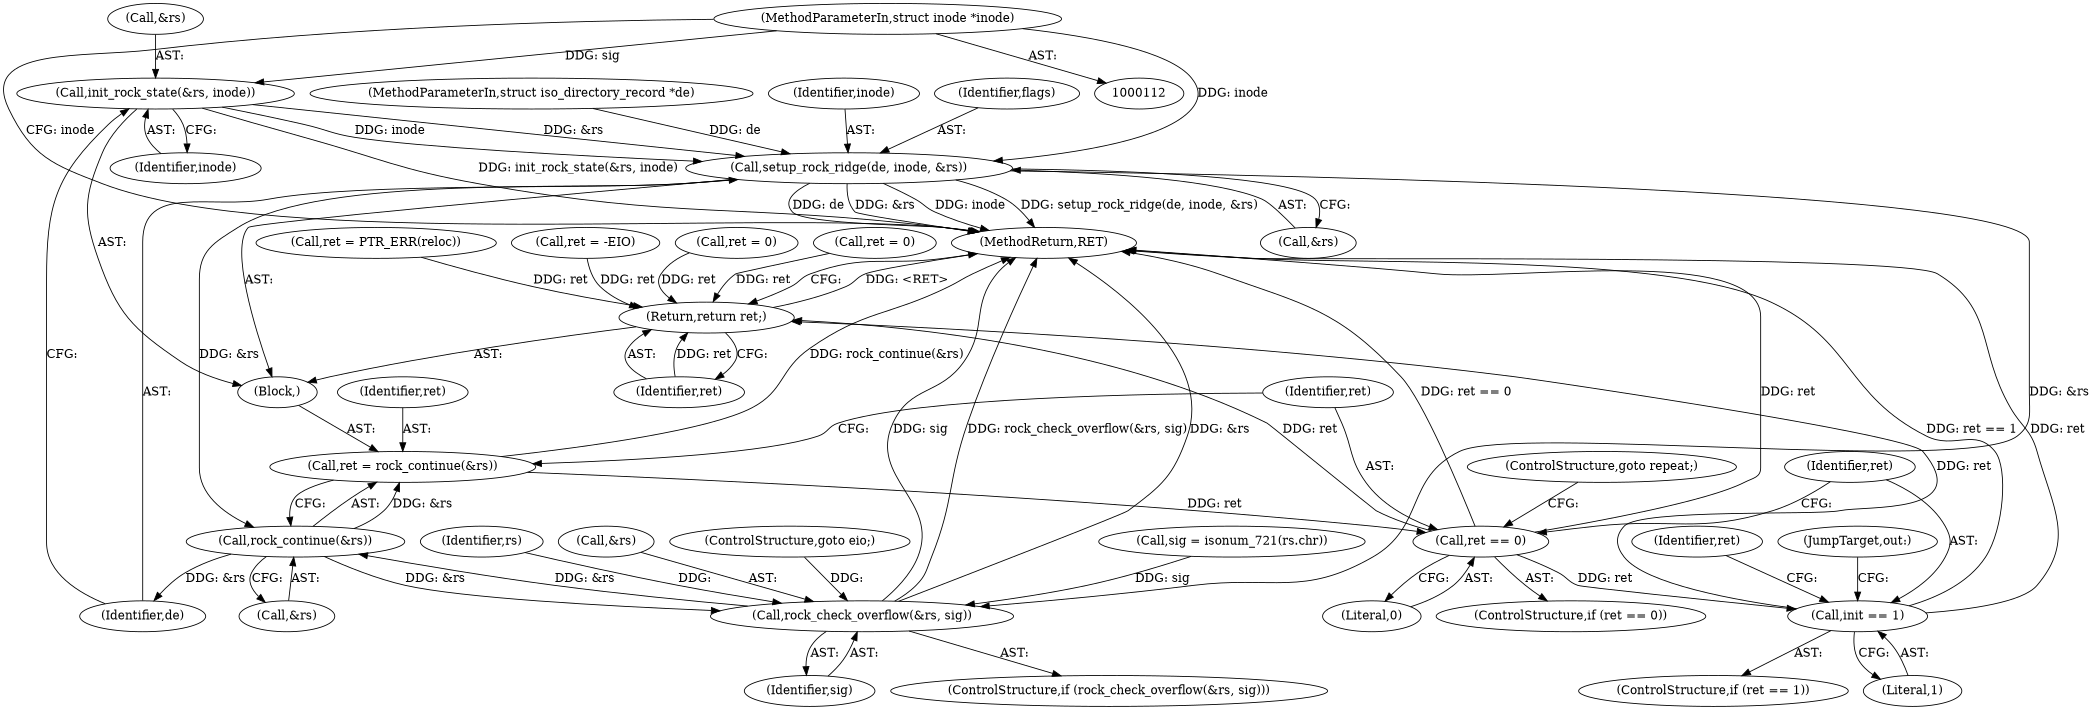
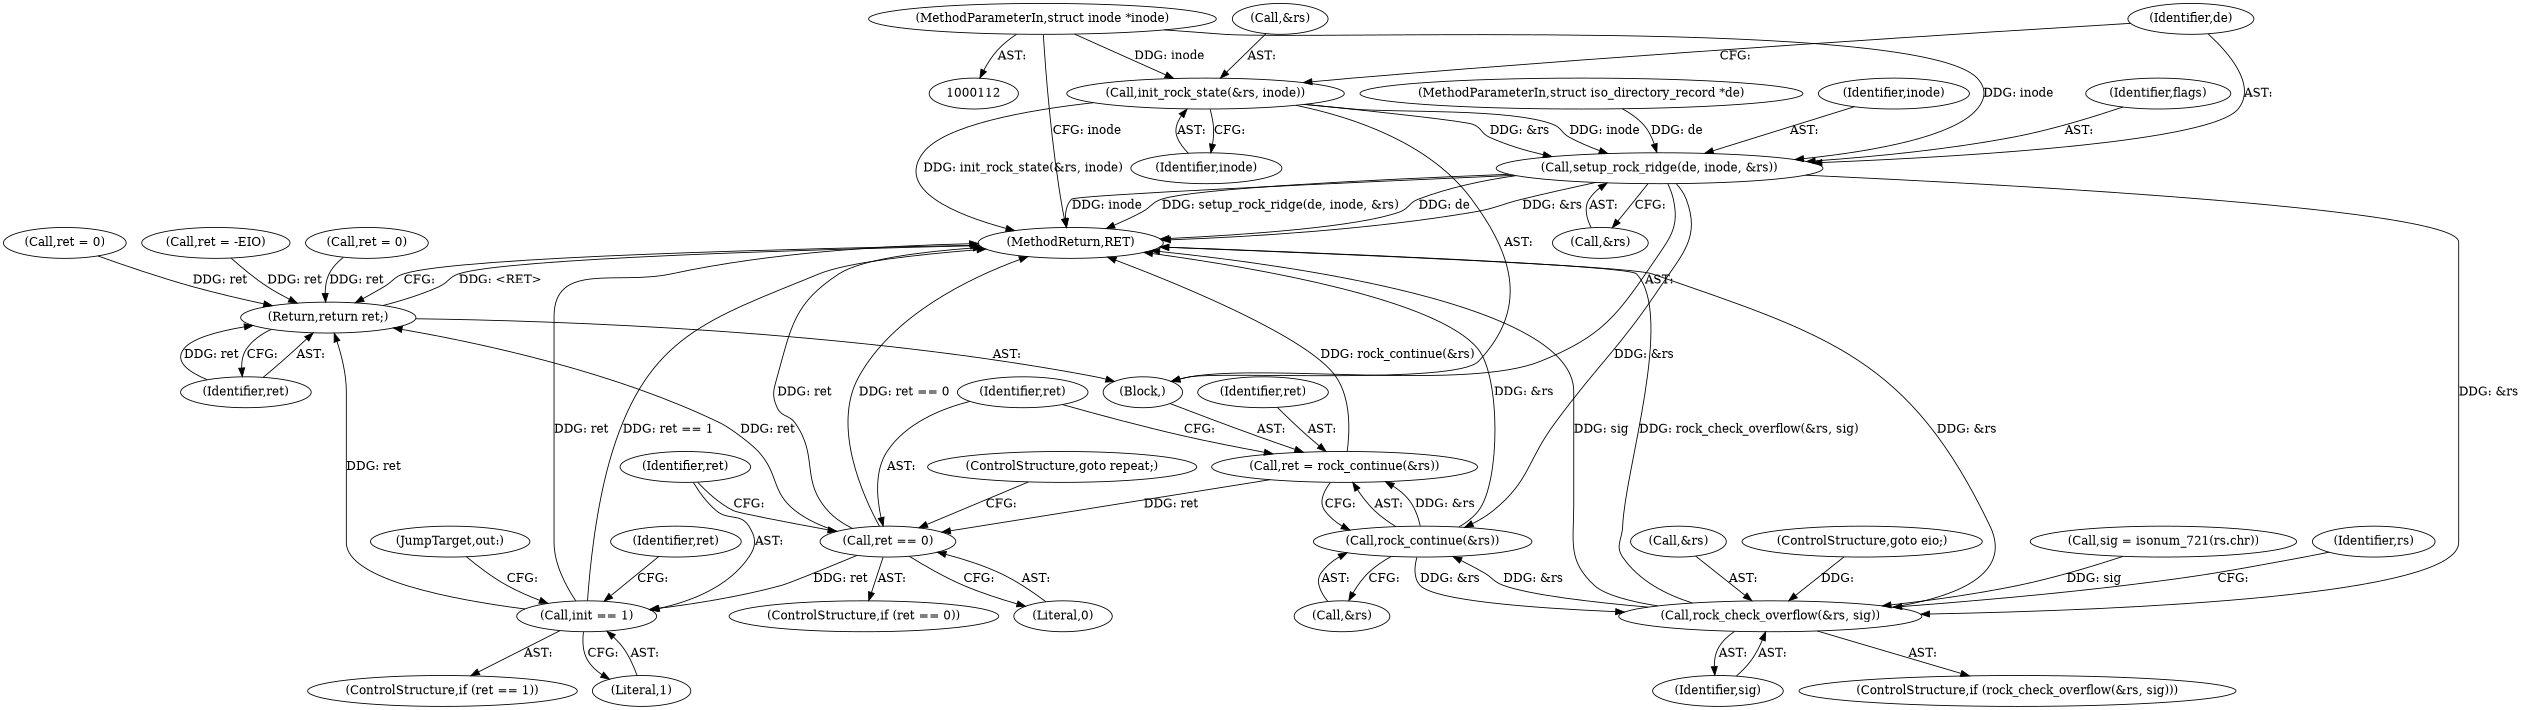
(592, 56) -> (1169, 56)
(376, 243) -> none
(192, 569) -> (1414, 311)
(697, 579) -> (2235, 579)
